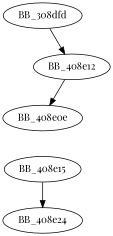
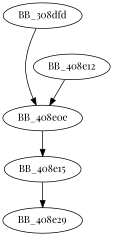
(55, 38) -> (26, 63)
none -> (43, 140)
(43, 220) -> (43, 220)
